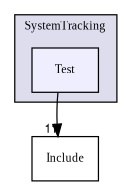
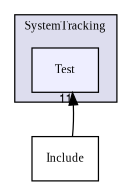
(57, 110) -> (73, 121)
